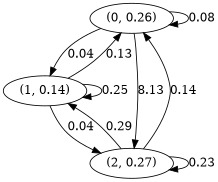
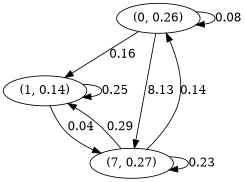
(81, 55) -> (123, 55)
(94, 61) -> none
(132, 163) -> (132, 163)
